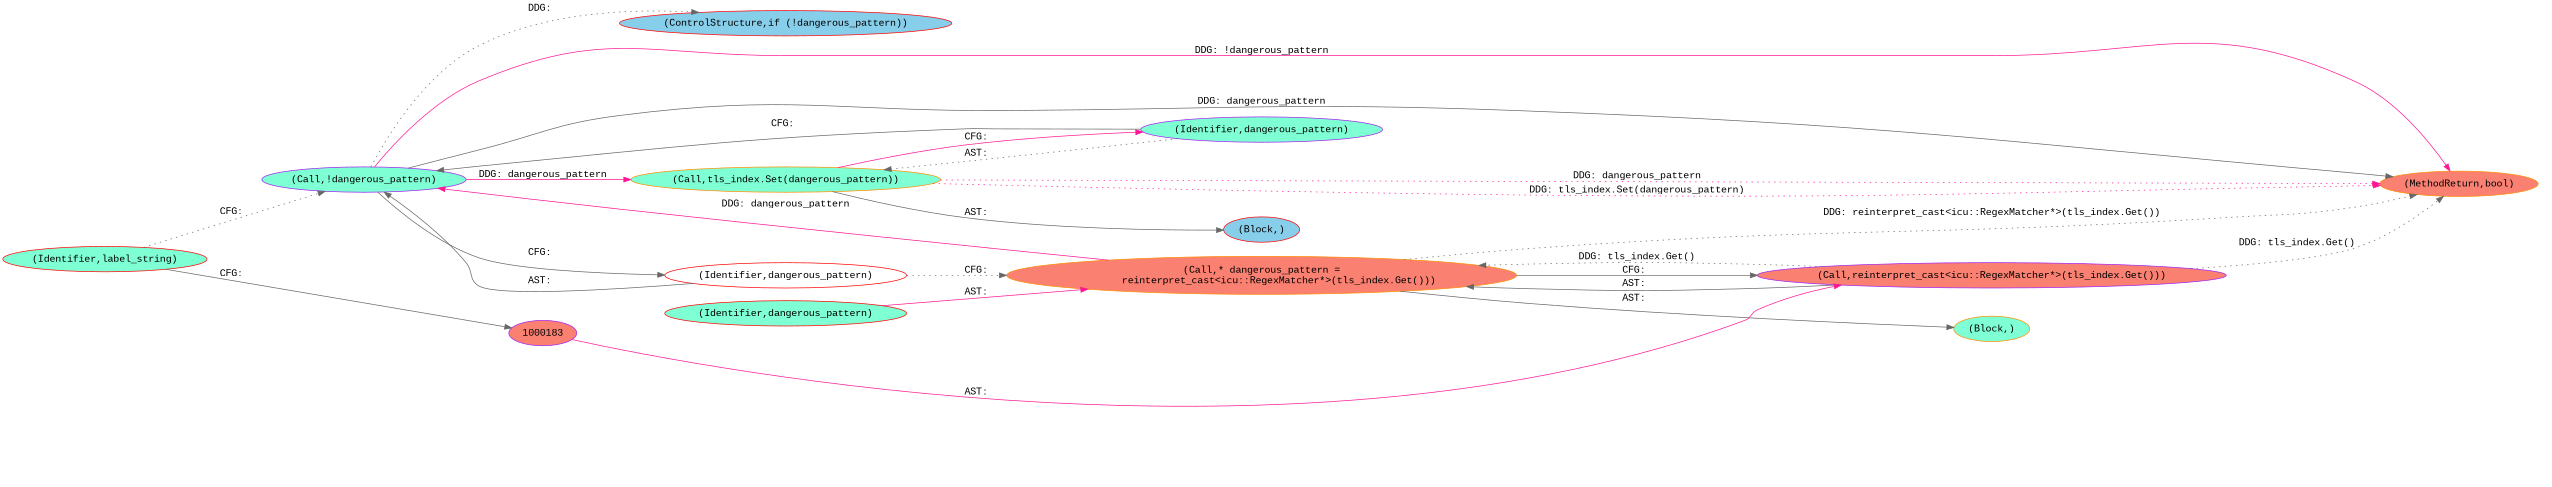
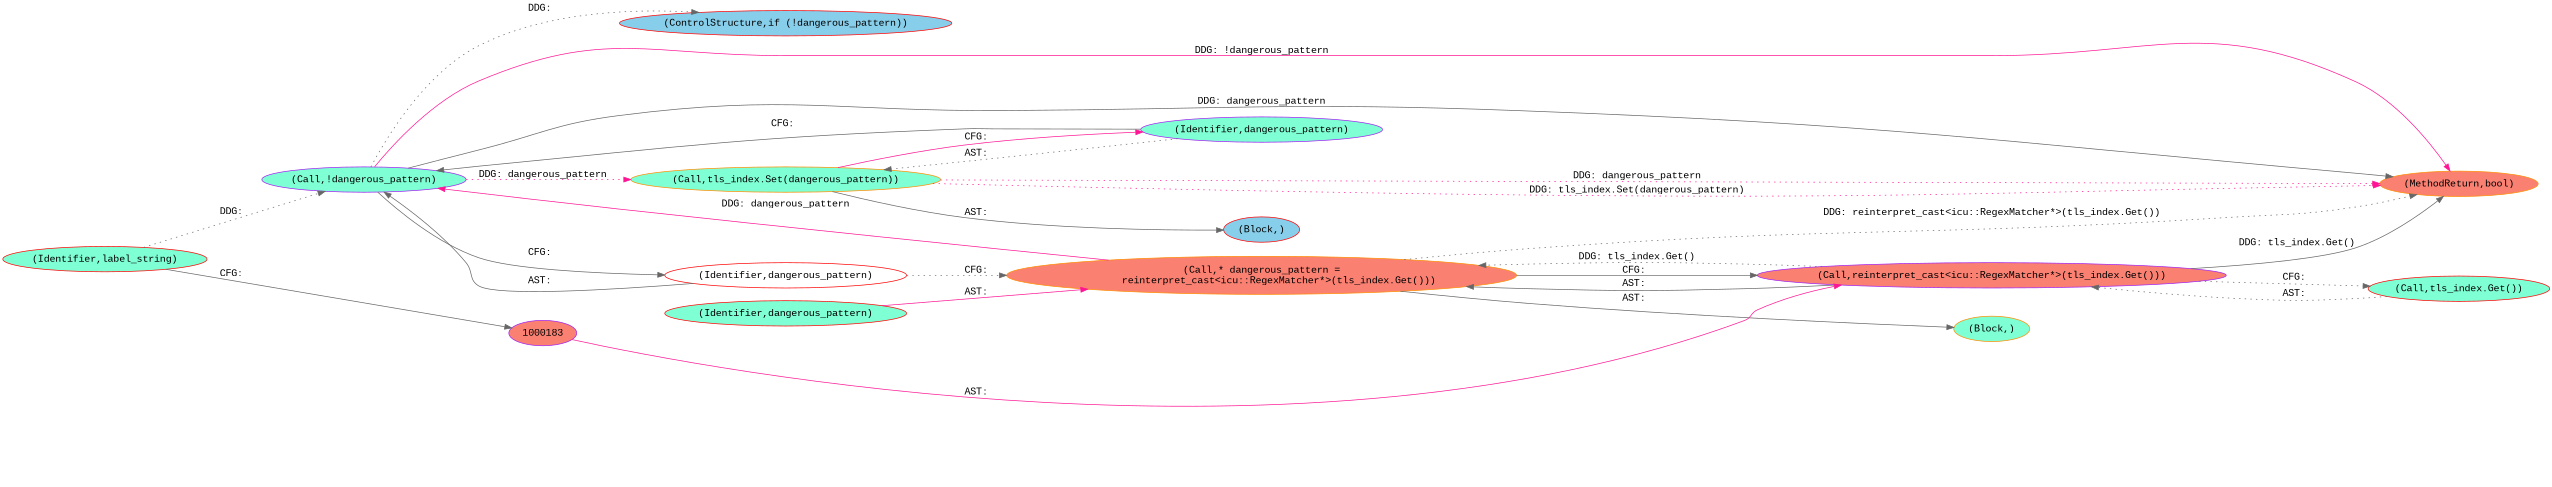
(545, 180) -> (545, 180)
(234, 212) -> (234, 212)
(2321, 256) -> (2321, 256)
none -> (2459, 289)
